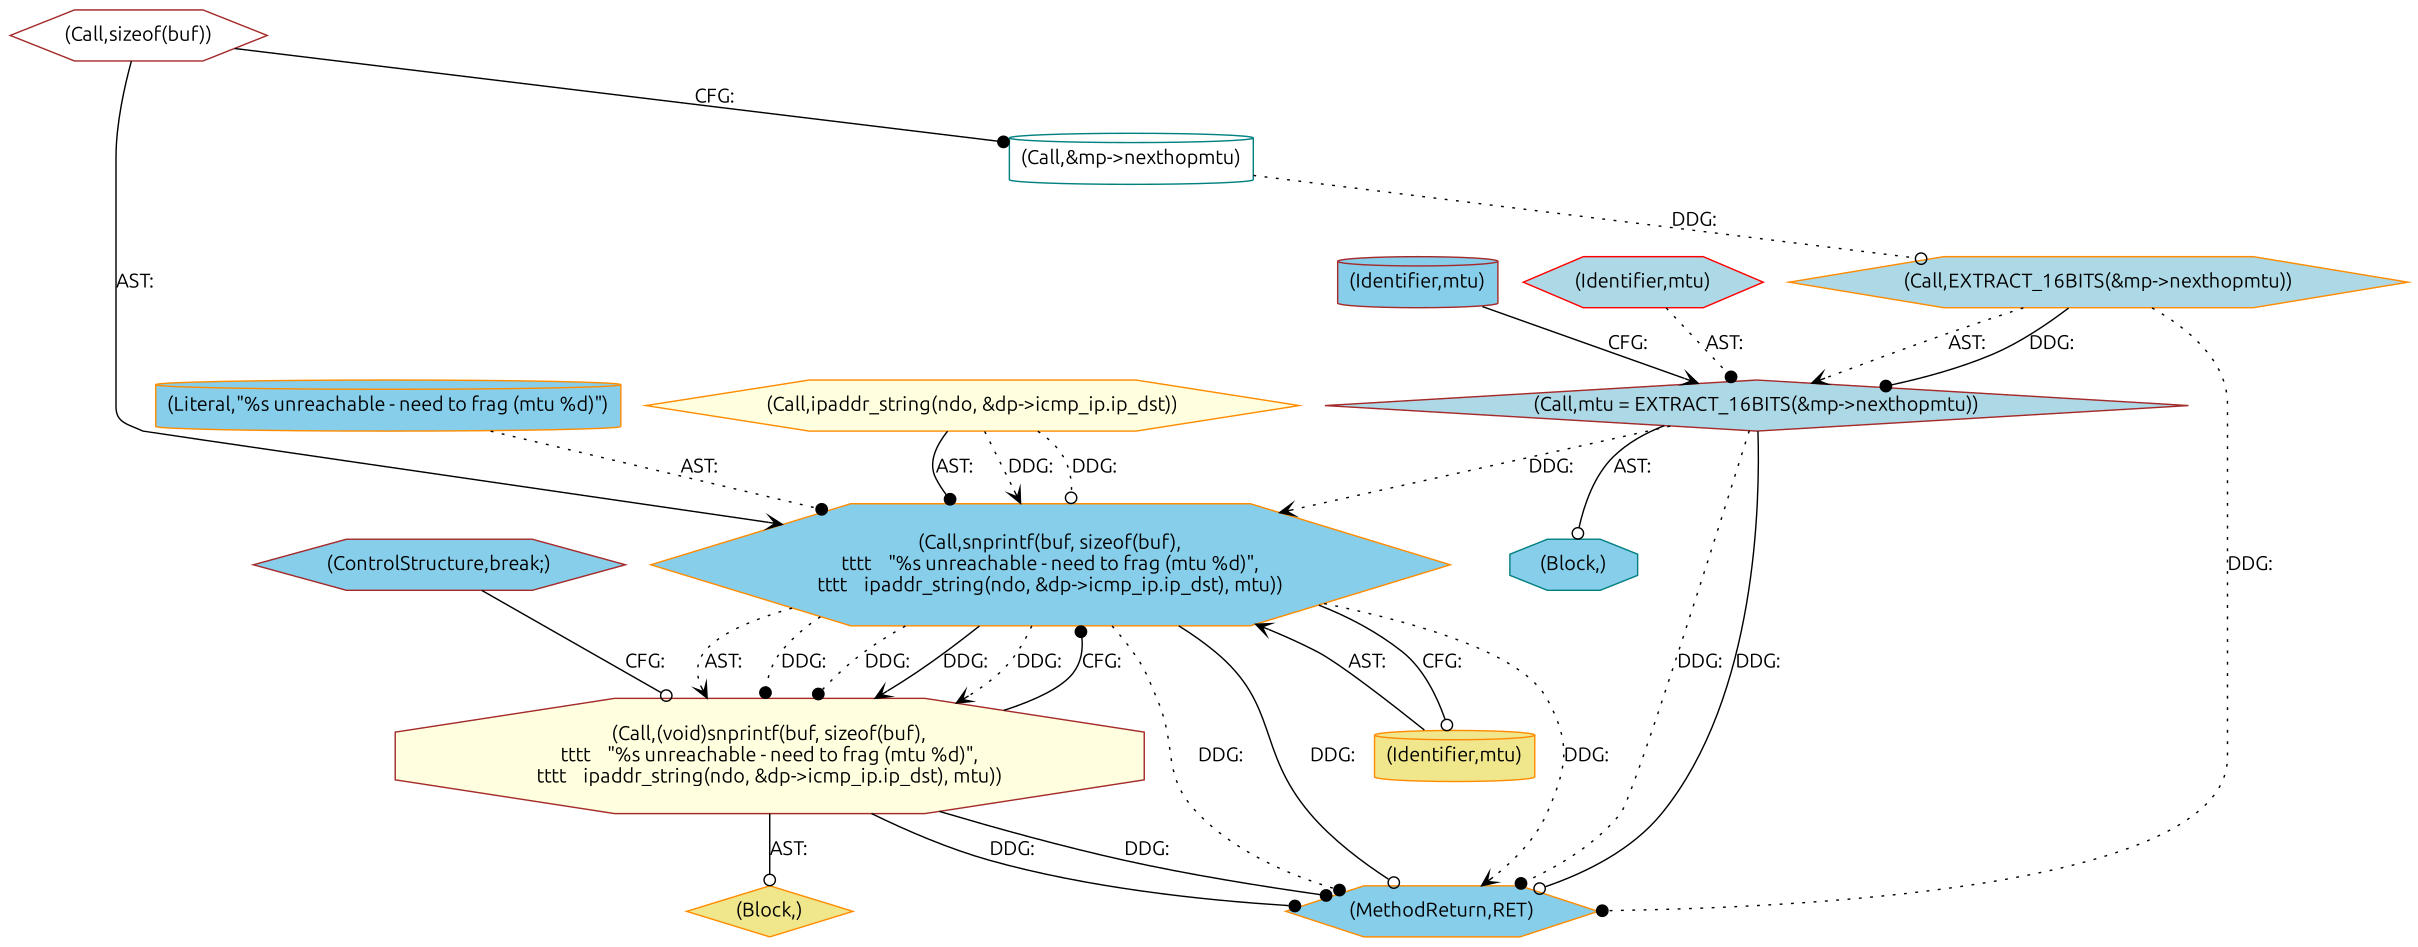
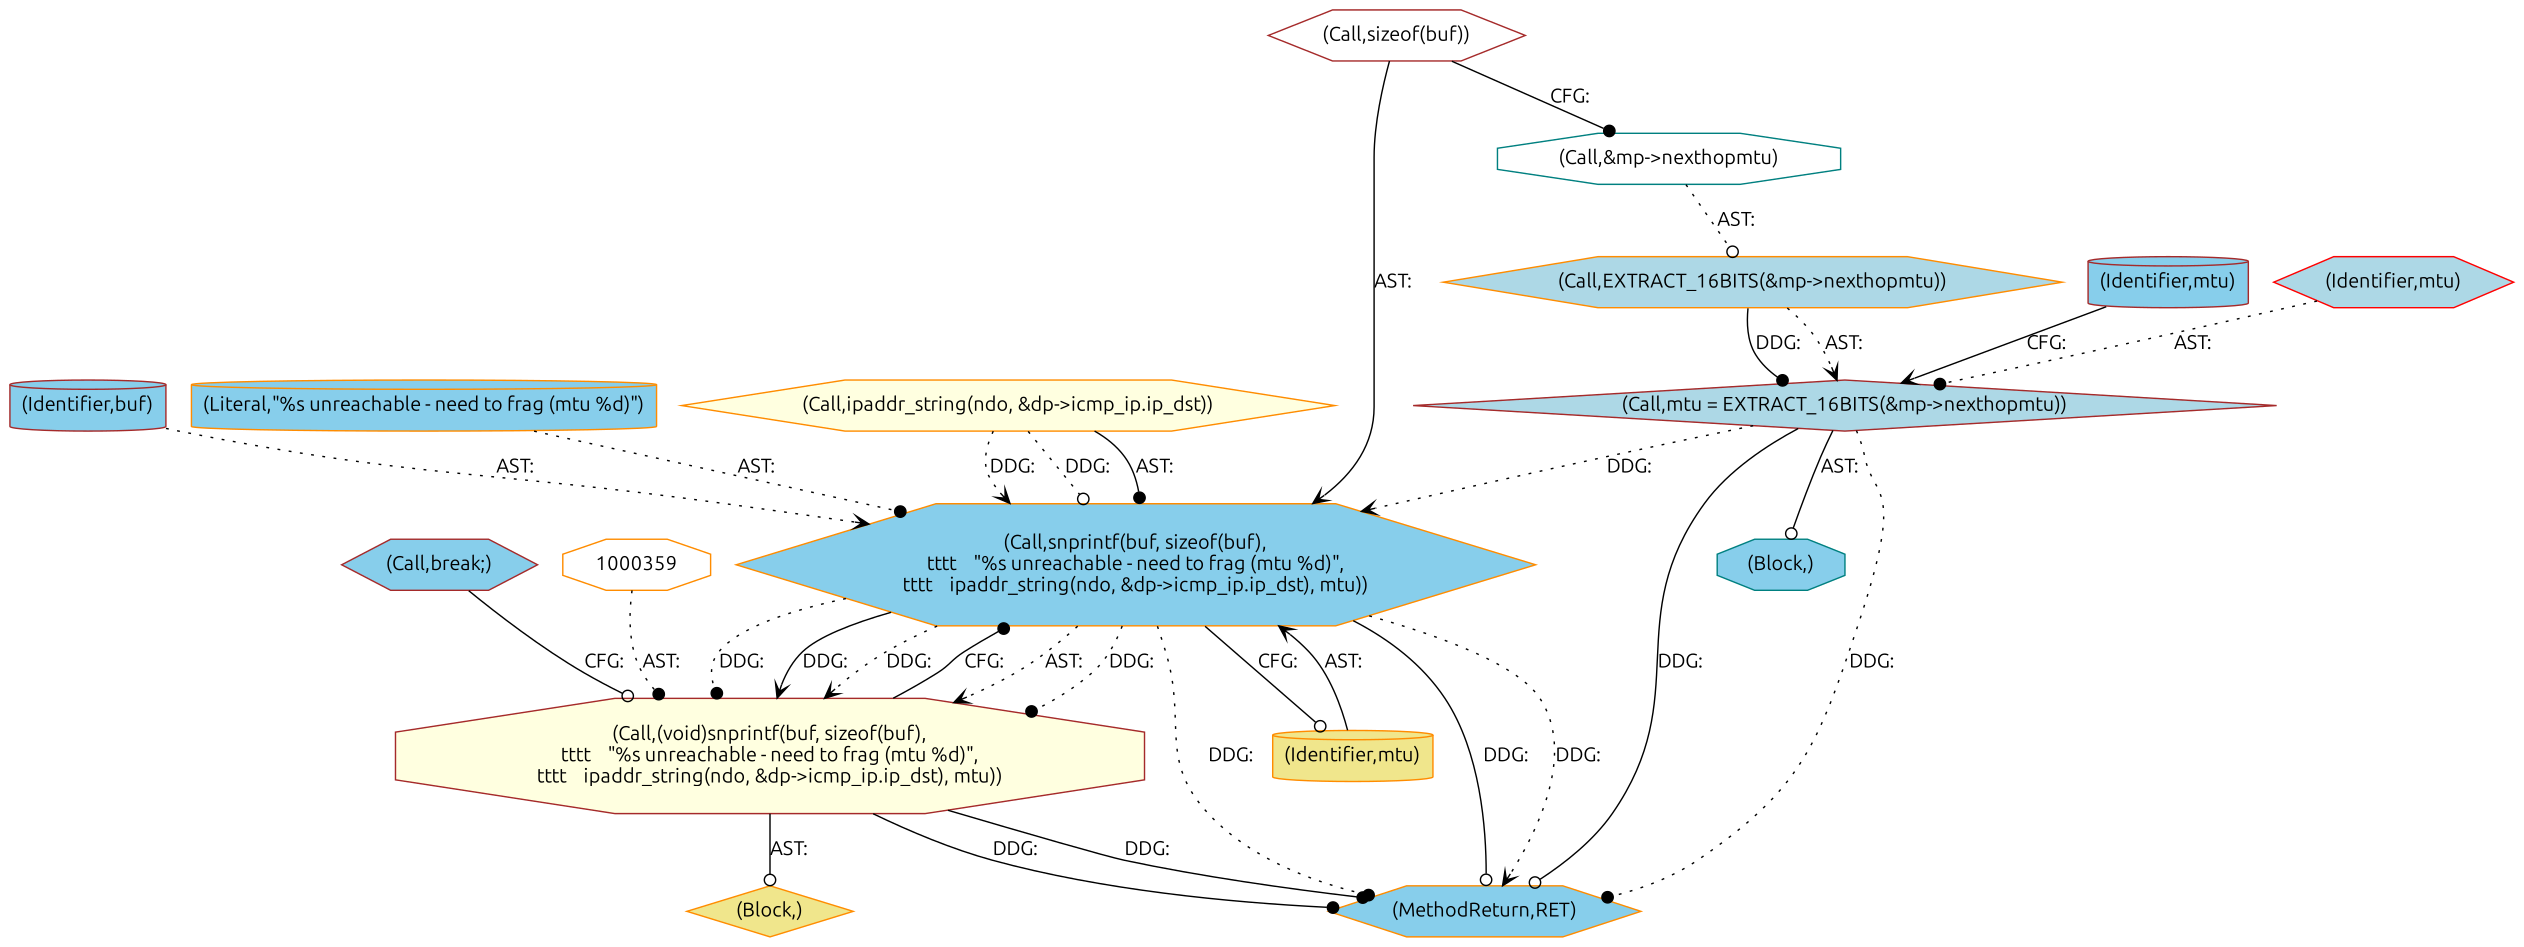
(1131, 159) -> (1669, 159)
(1697, 221) -> (1739, 221)
none -> (88, 406)
(439, 565) -> (440, 565)
none -> (637, 565)
(2172, 827) -> none
